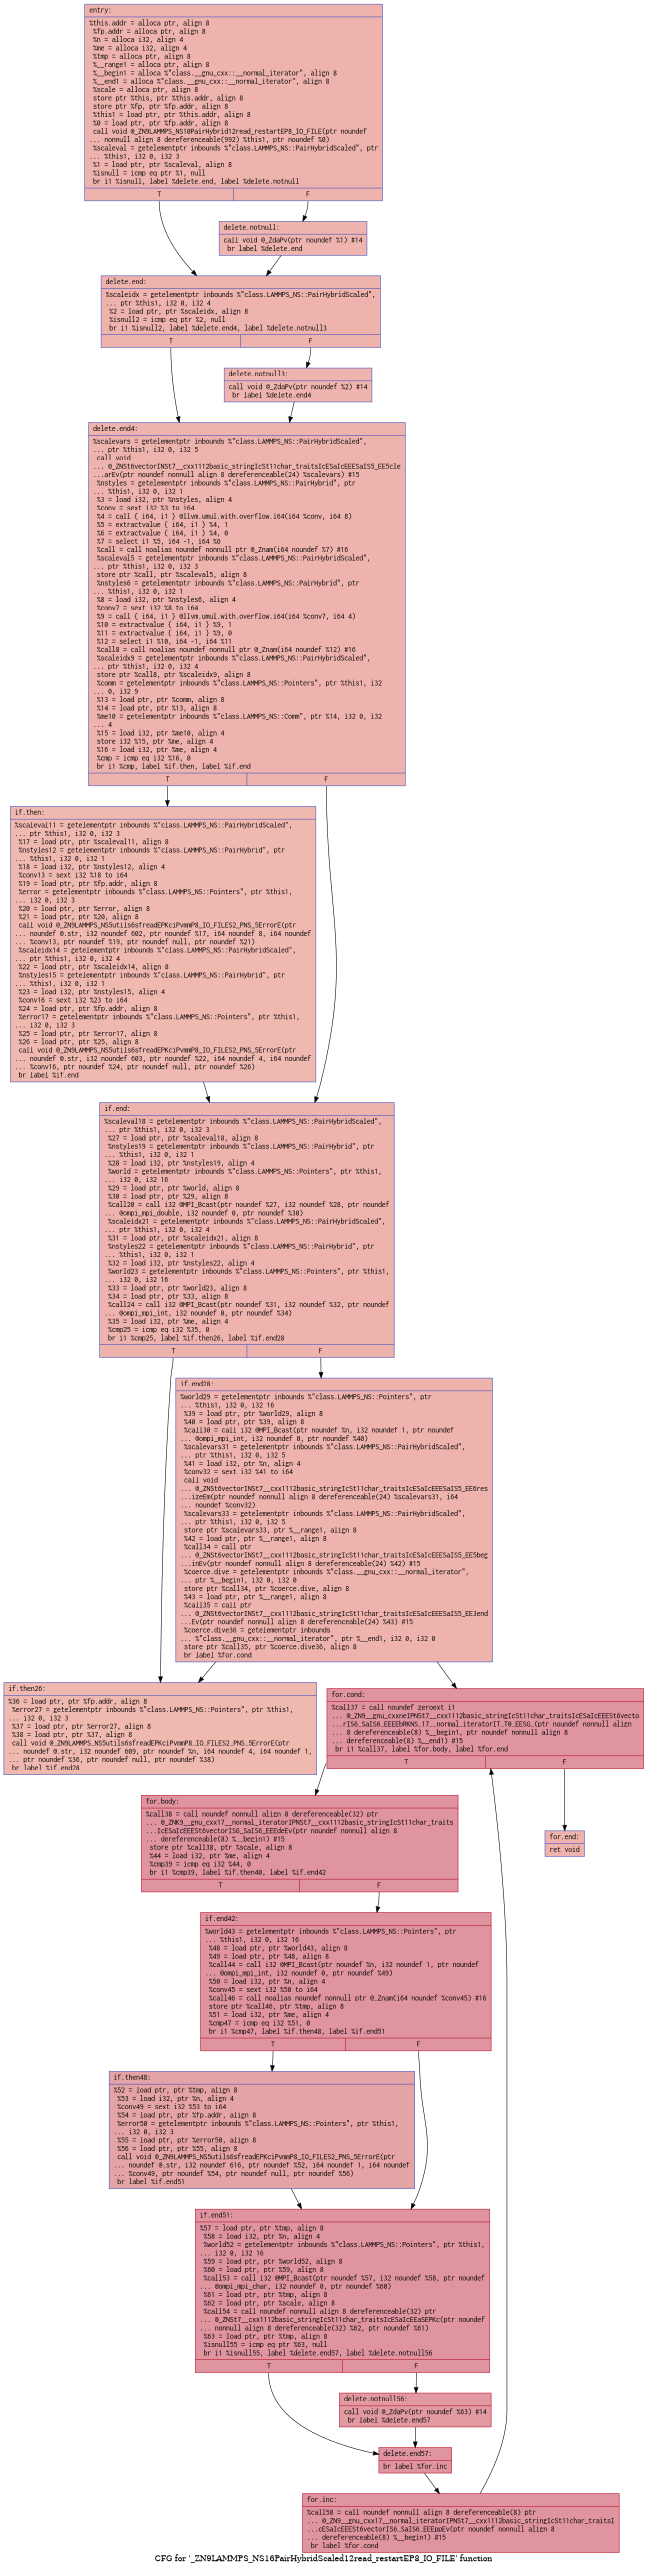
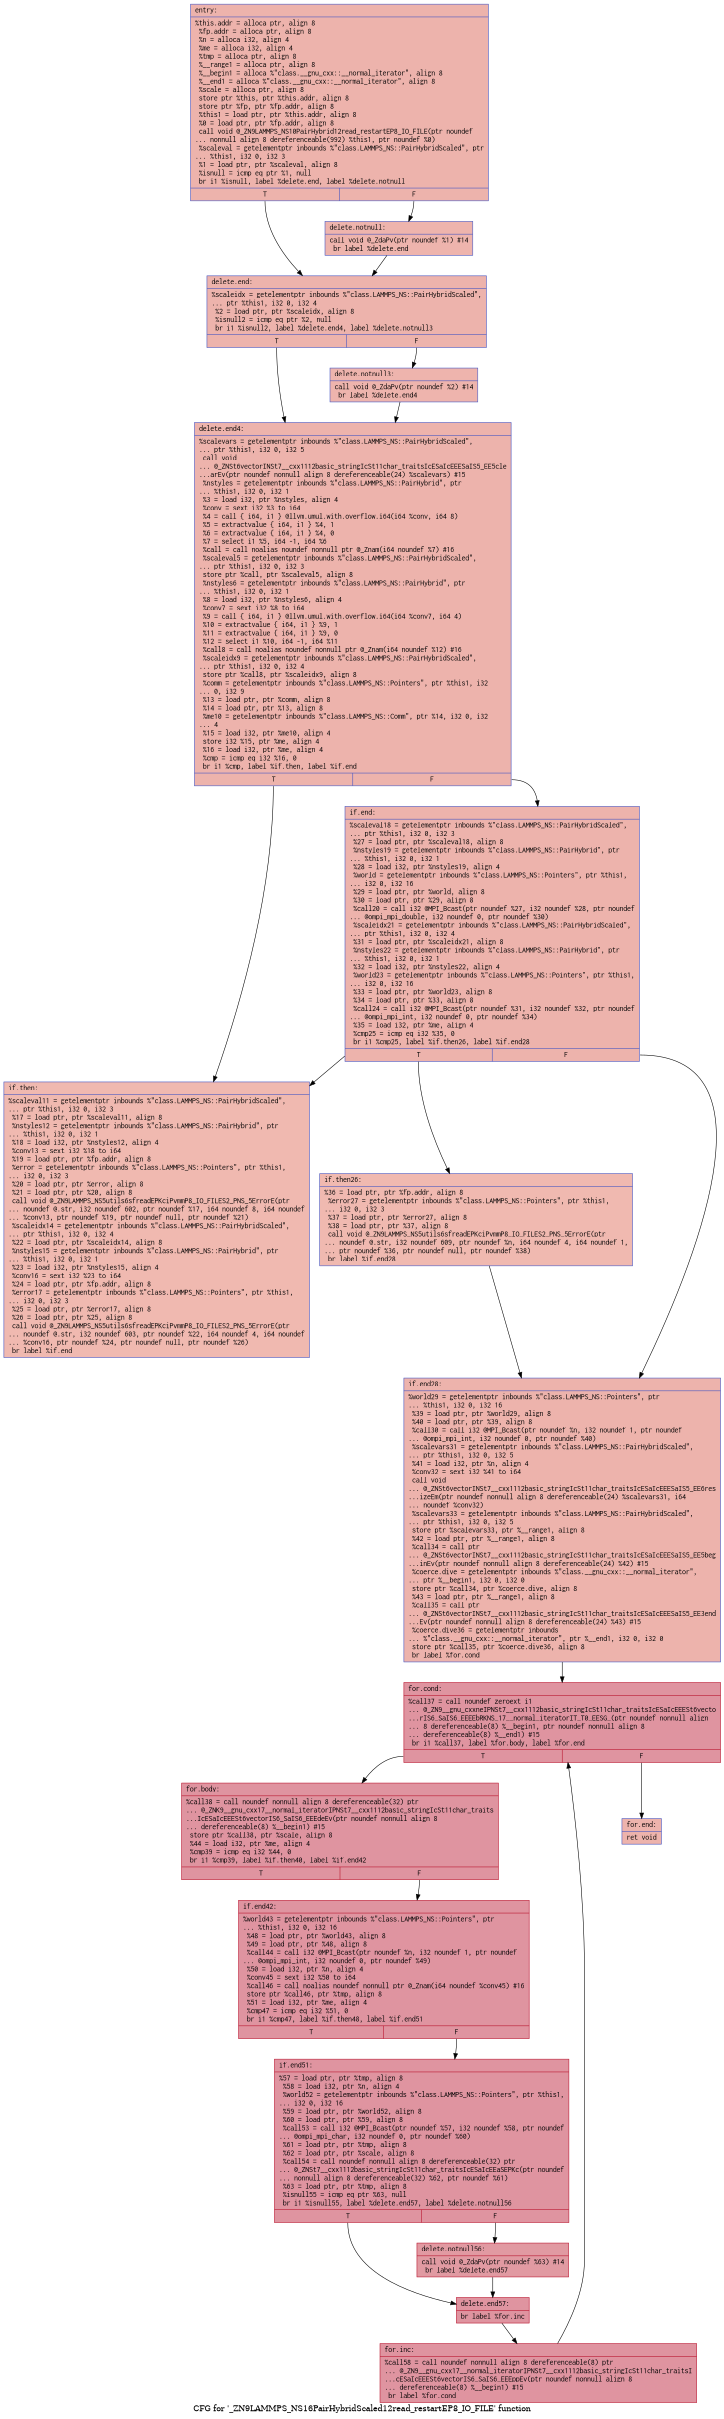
(206, 1090) -> (329, 1069)
(209, 1670) -> (505, 1319)
(262, 2130) -> none
